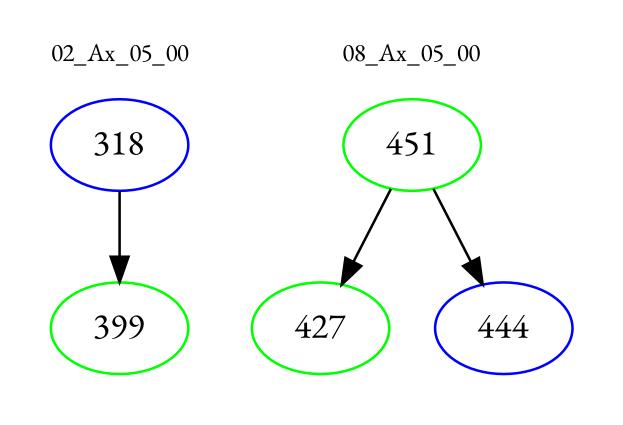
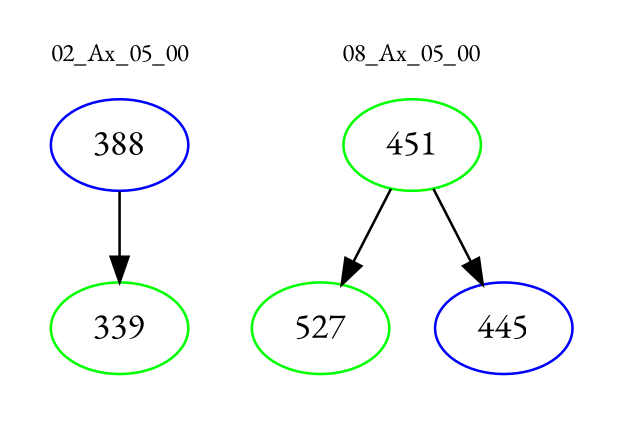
(120, 145) -> (120, 145)
(120, 328) -> (120, 328)
(321, 328) -> (321, 328)
(504, 328) -> (504, 328)
